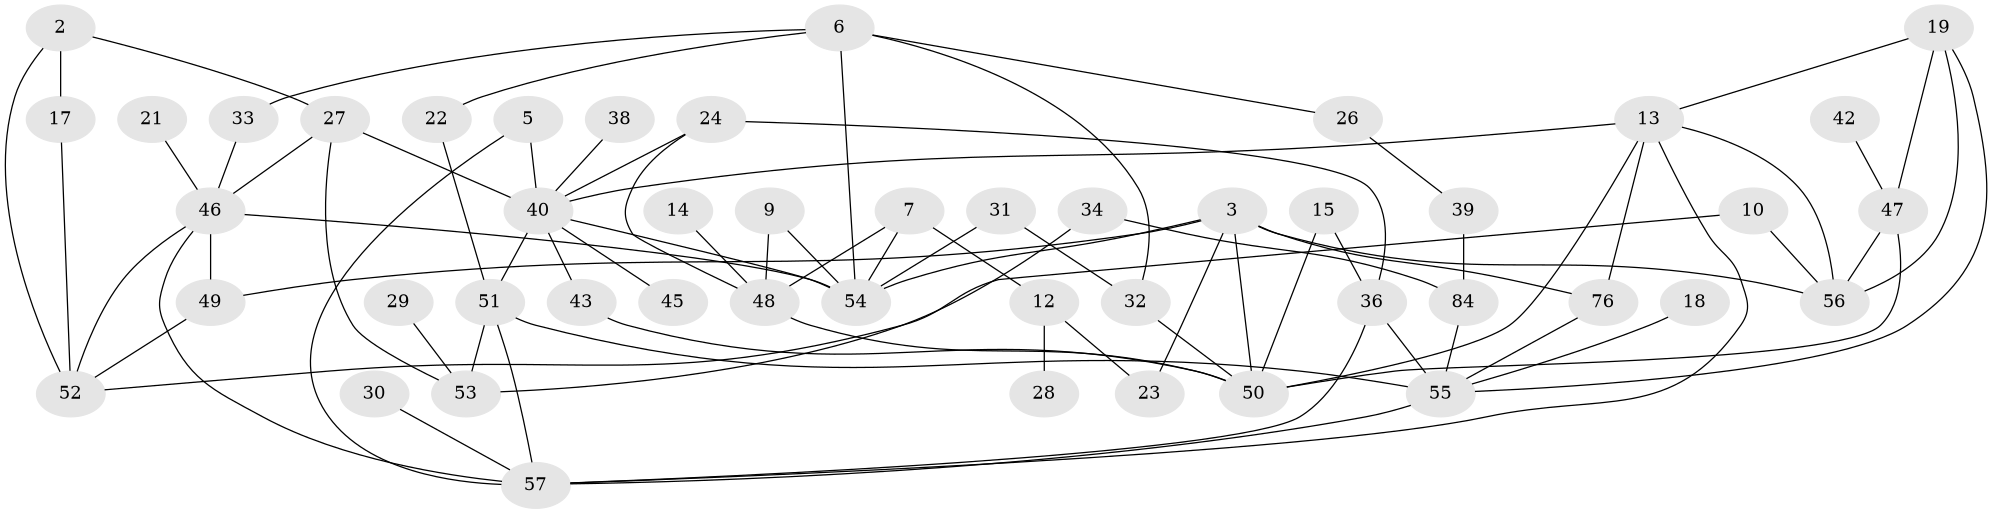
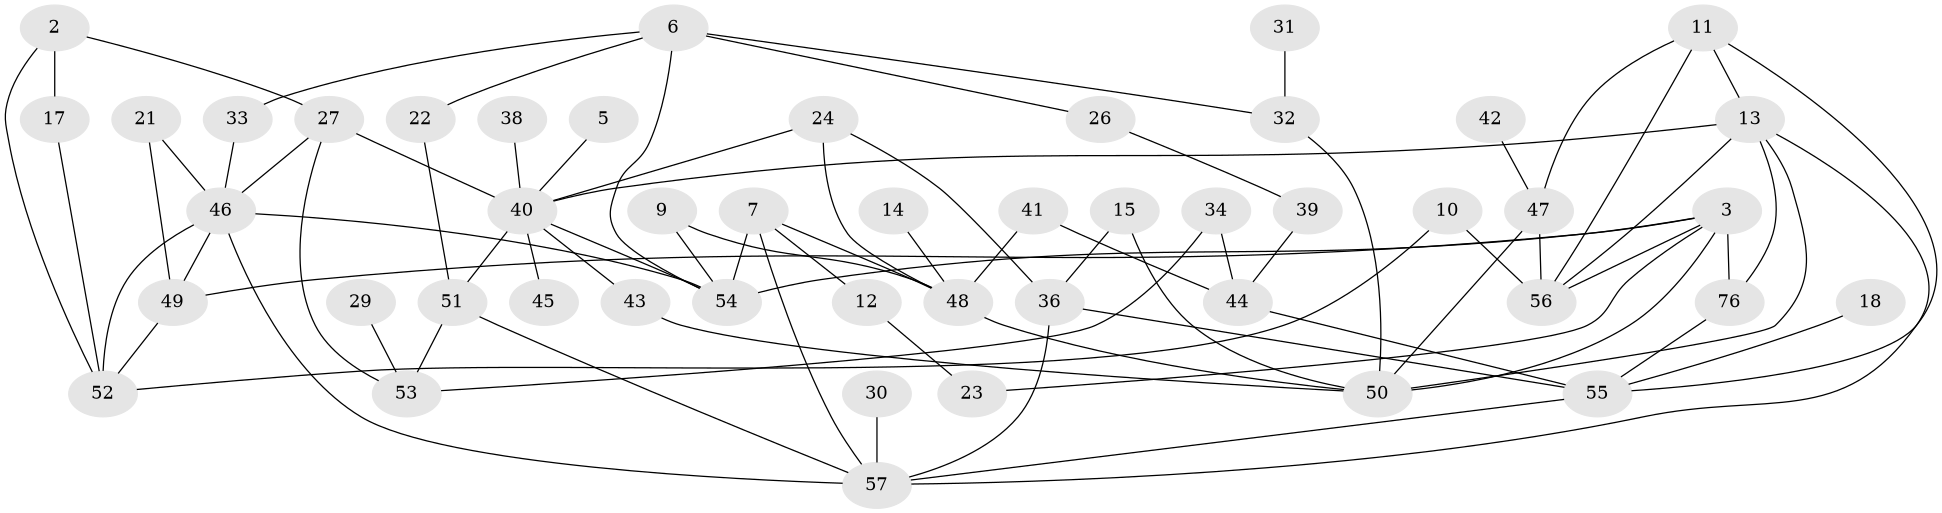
(1939, 28) -> (1703, 28)
none -> (160, 211)
none -> (1033, 211)
(914, 265) -> none
(1464, 302) -> (1238, 302)
(315, 333) -> (795, 335)
(960, 365) -> none
(1044, 394) -> none
